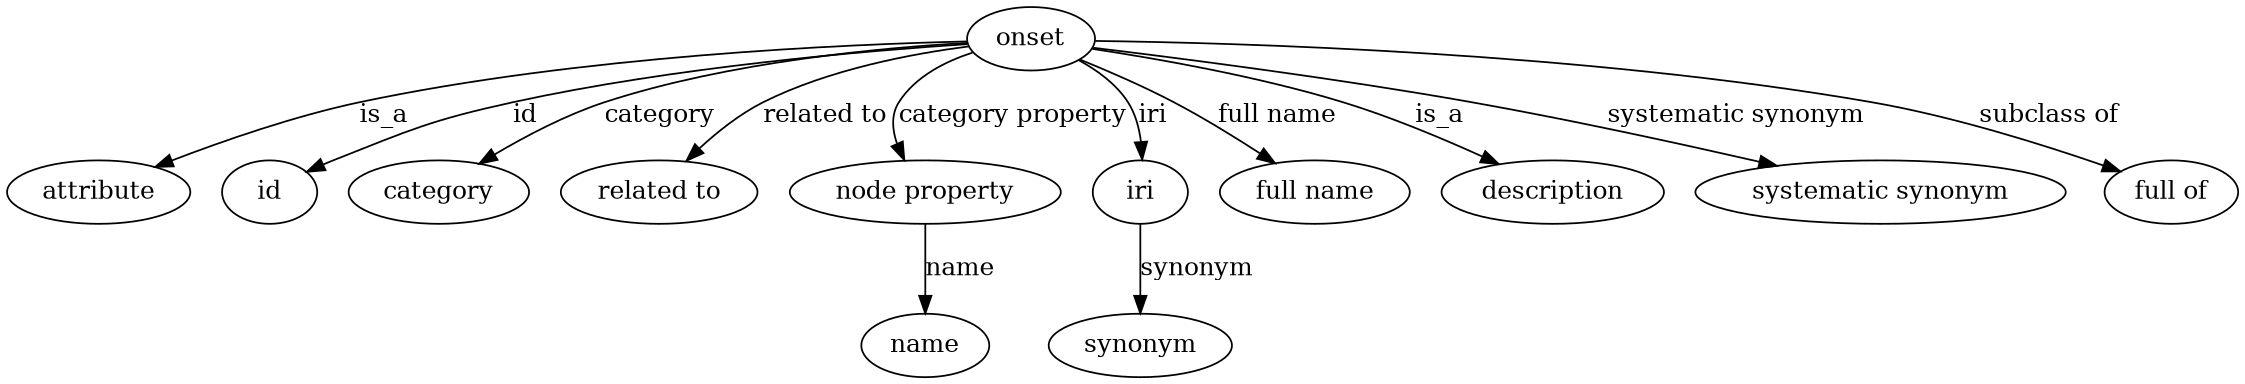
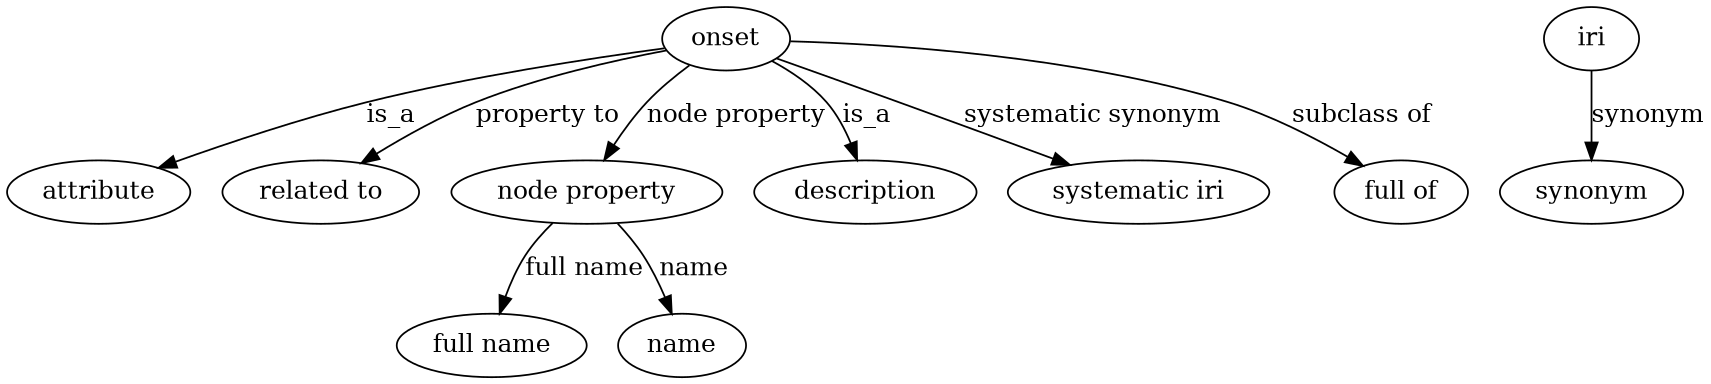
(1121, 93) -> none
(1173, 102) -> (524, 257)
(825, 115) -> (548, 115)
(1013, 115) -> (737, 115)
(270, 192) -> none
(439, 192) -> none
(1881, 192) -> (1139, 192)
